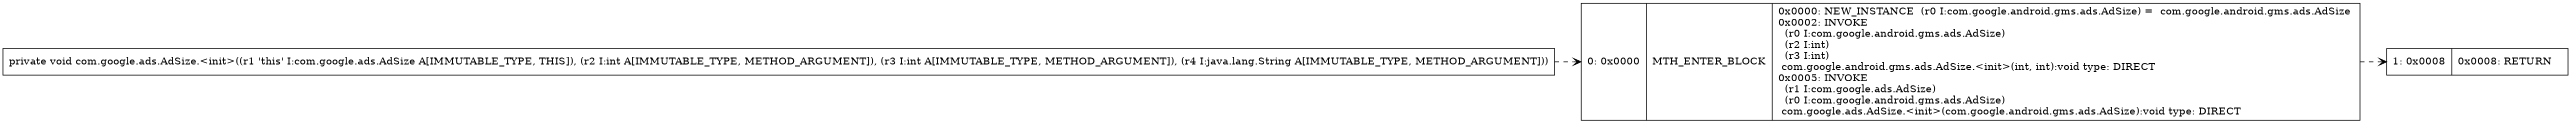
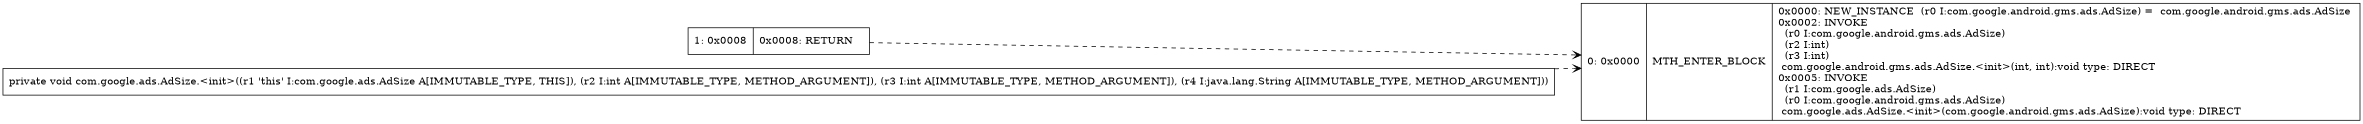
(2370, 62) -> (1222, 49)
